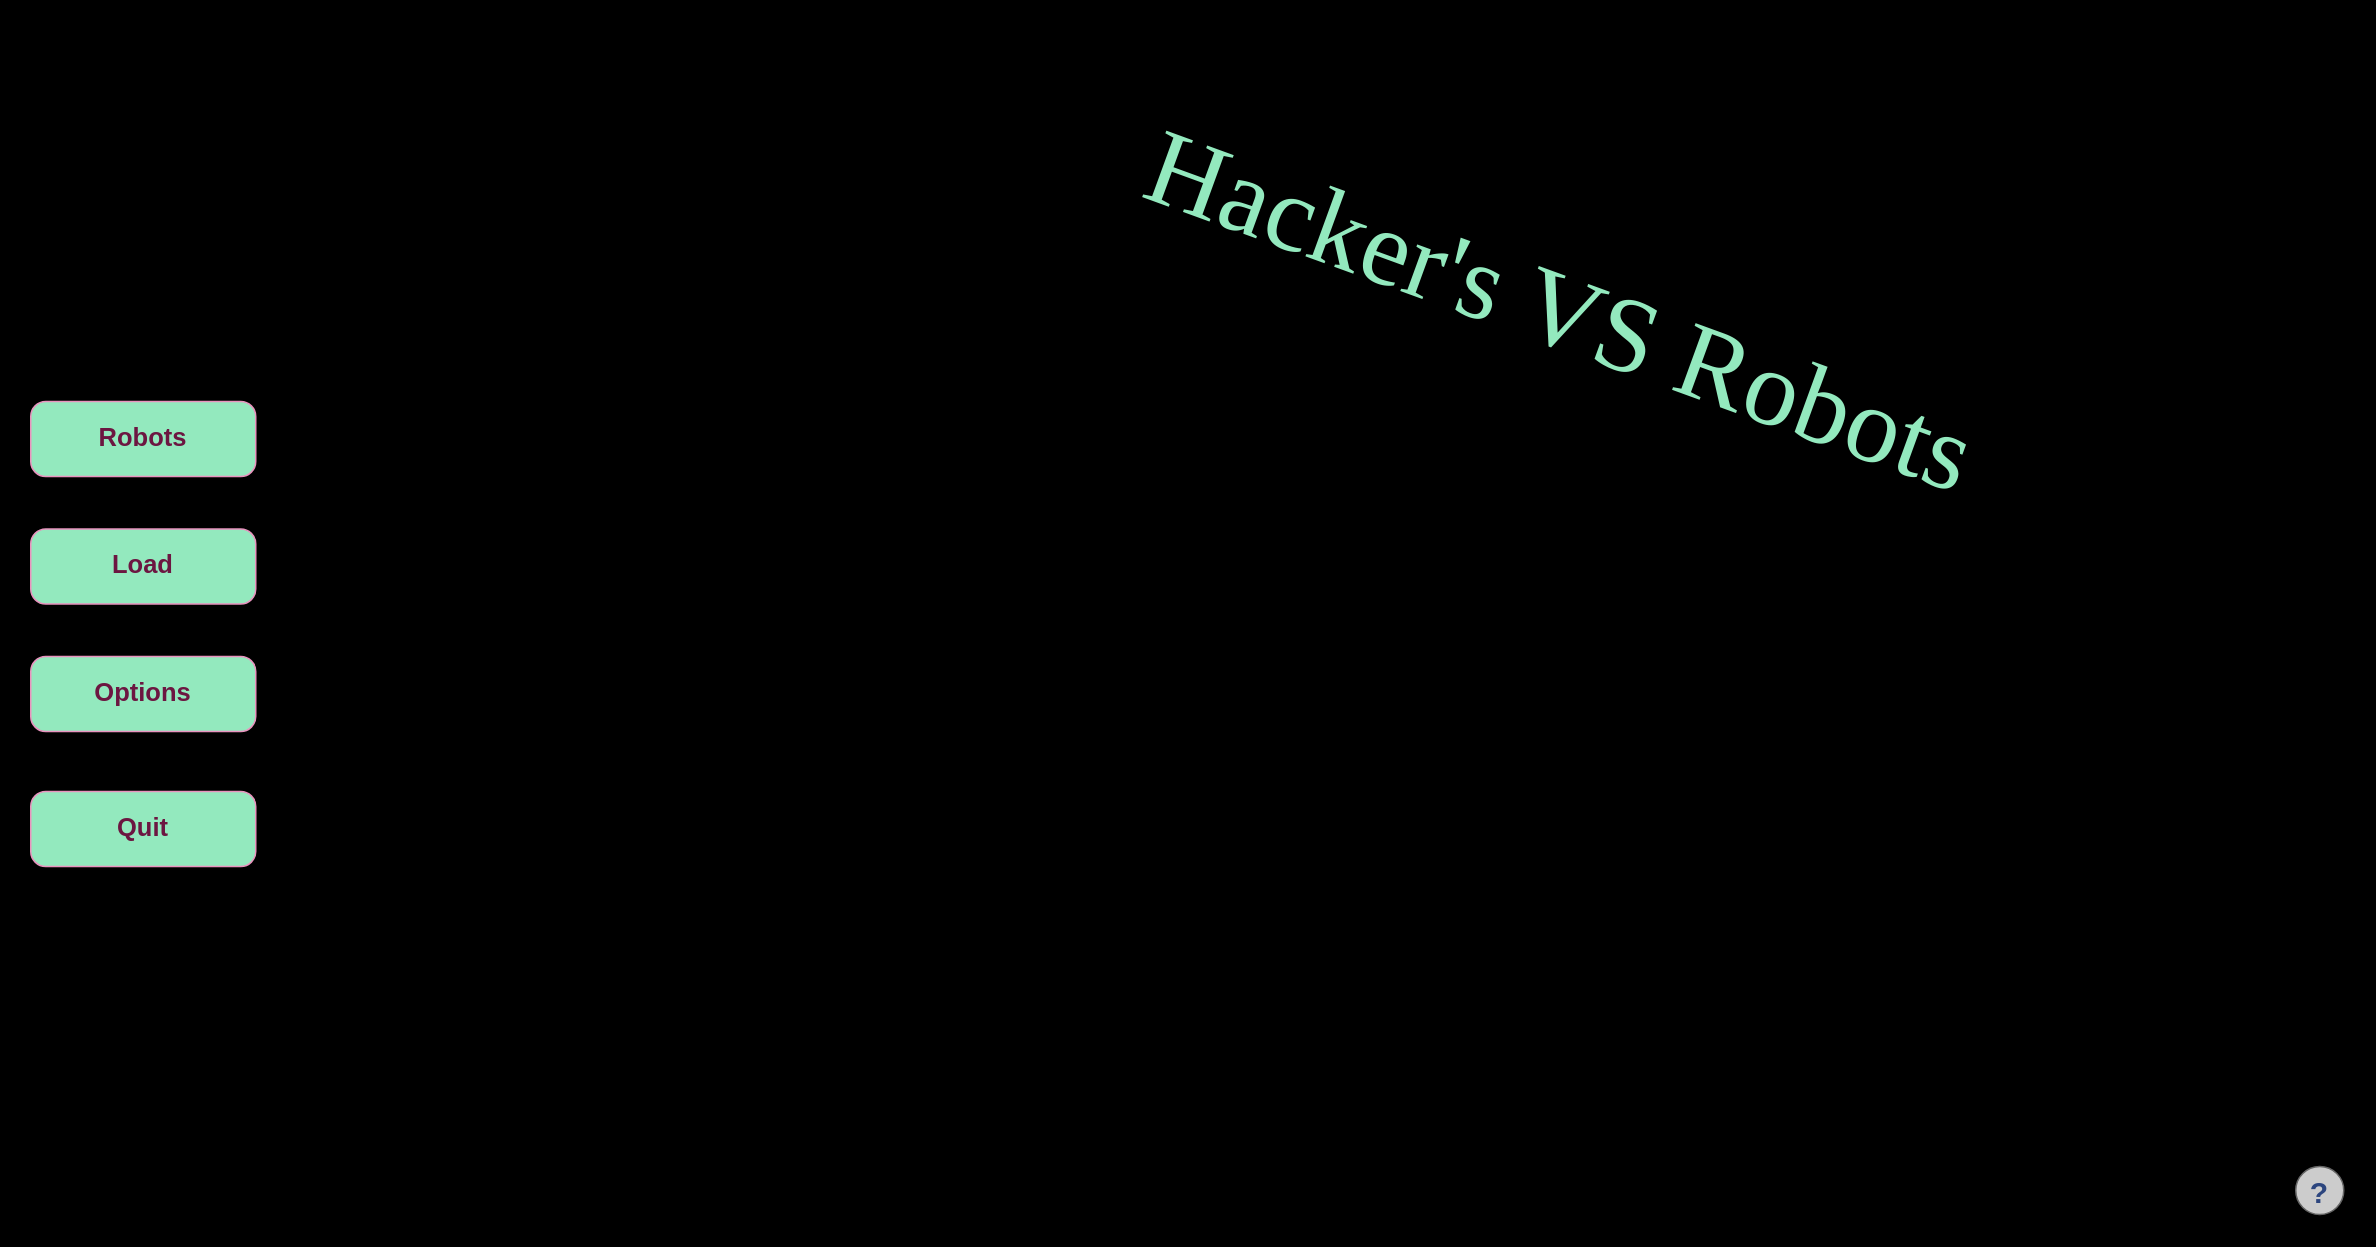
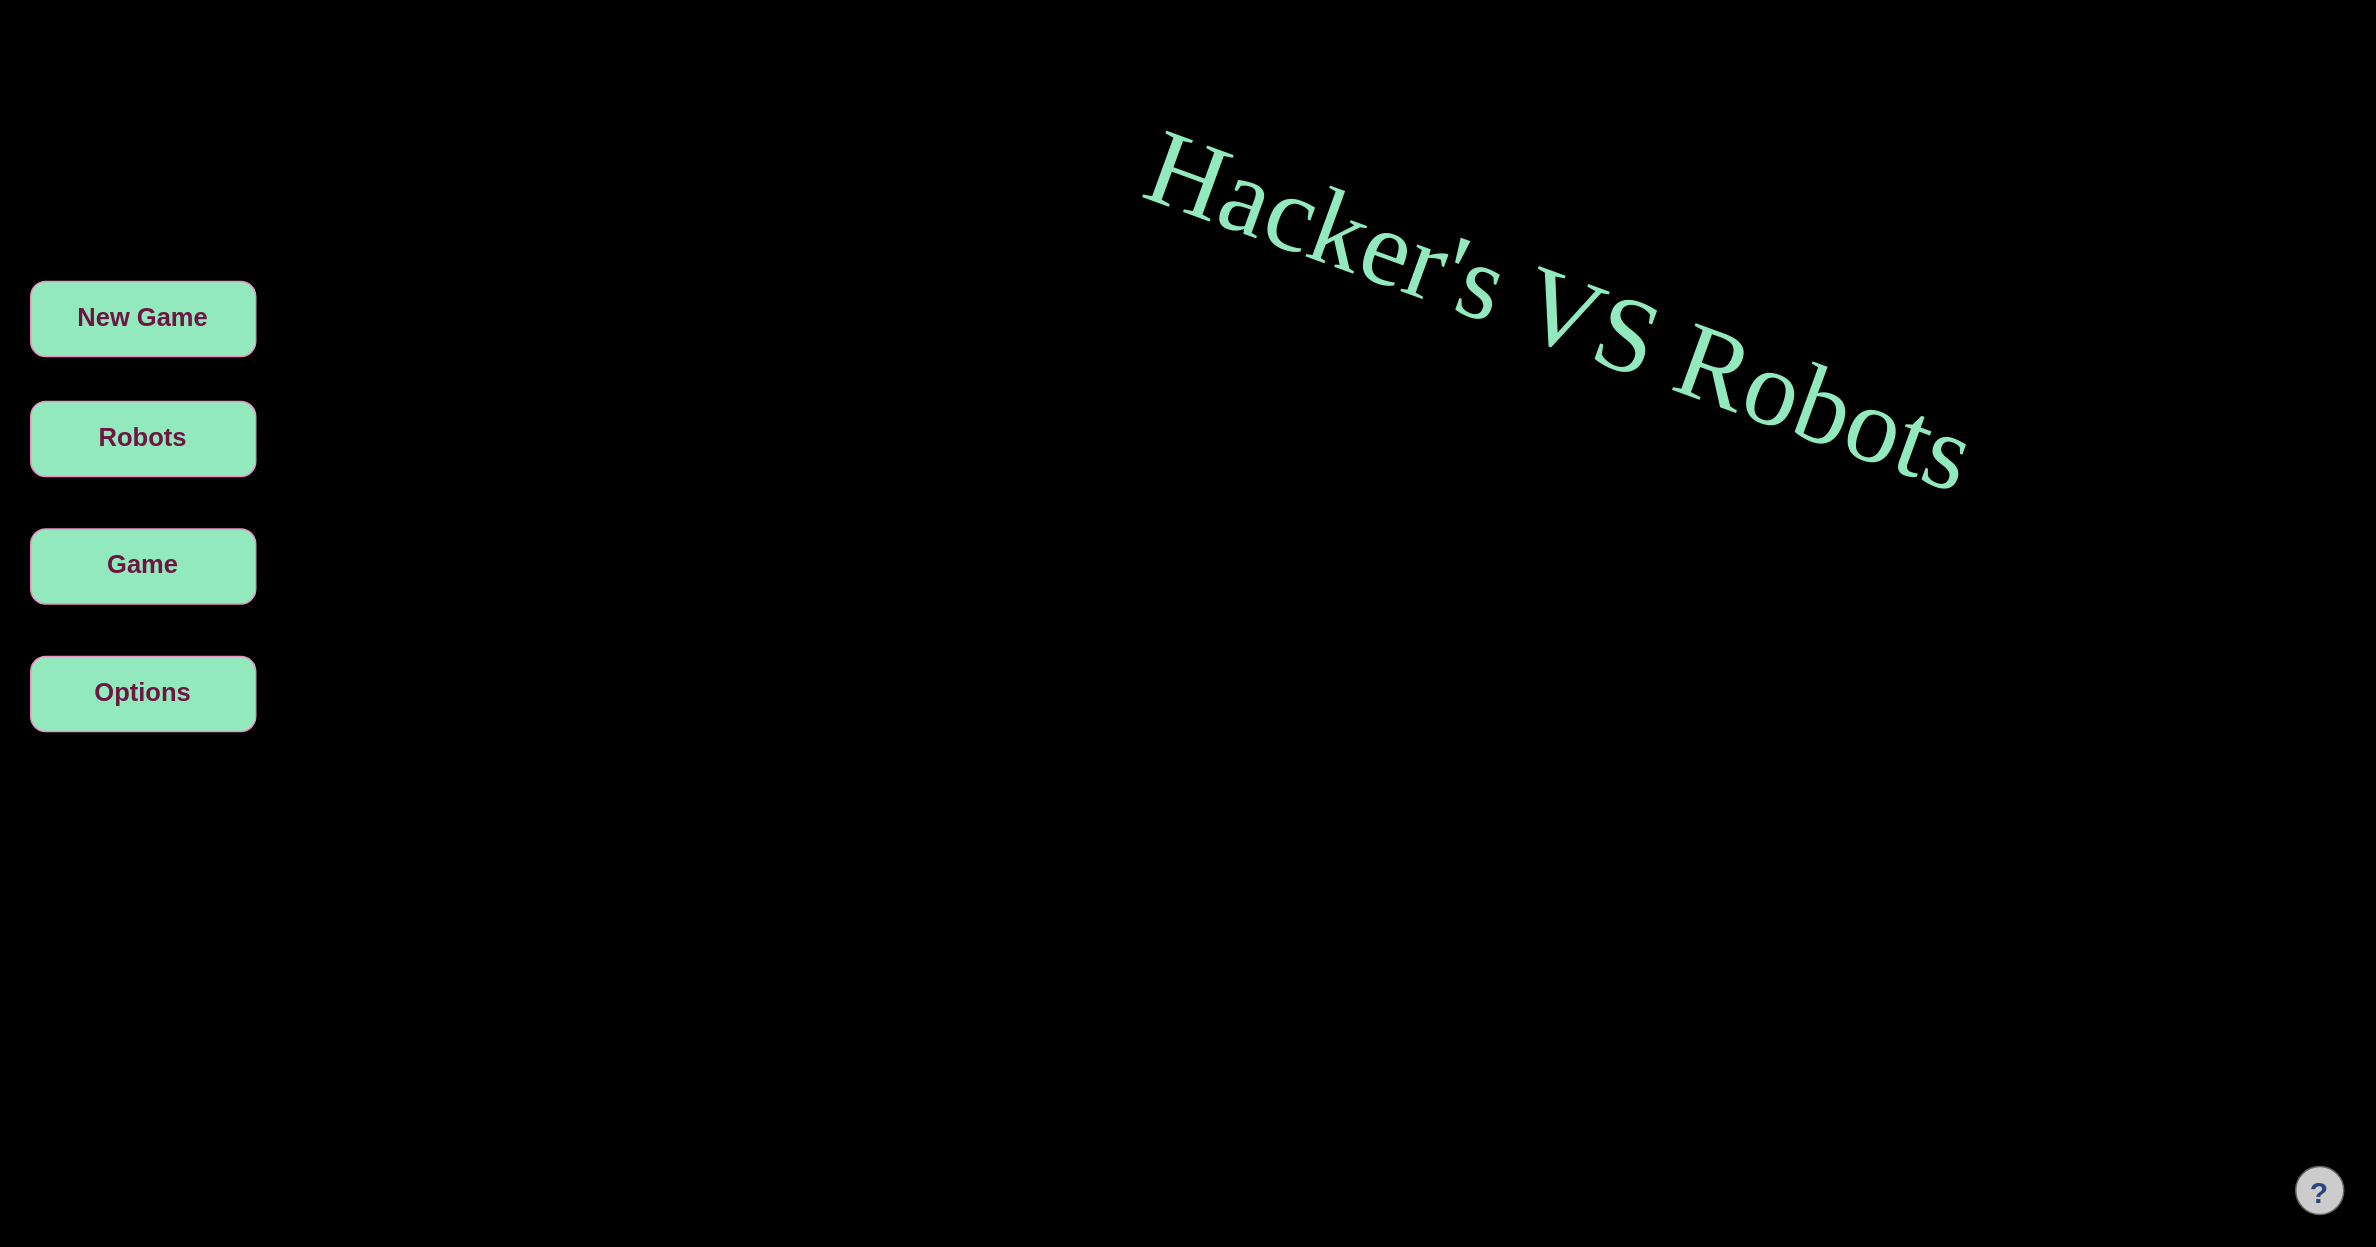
none -> (143, 319)
(143, 566) -> (143, 566)
(143, 829) -> none
